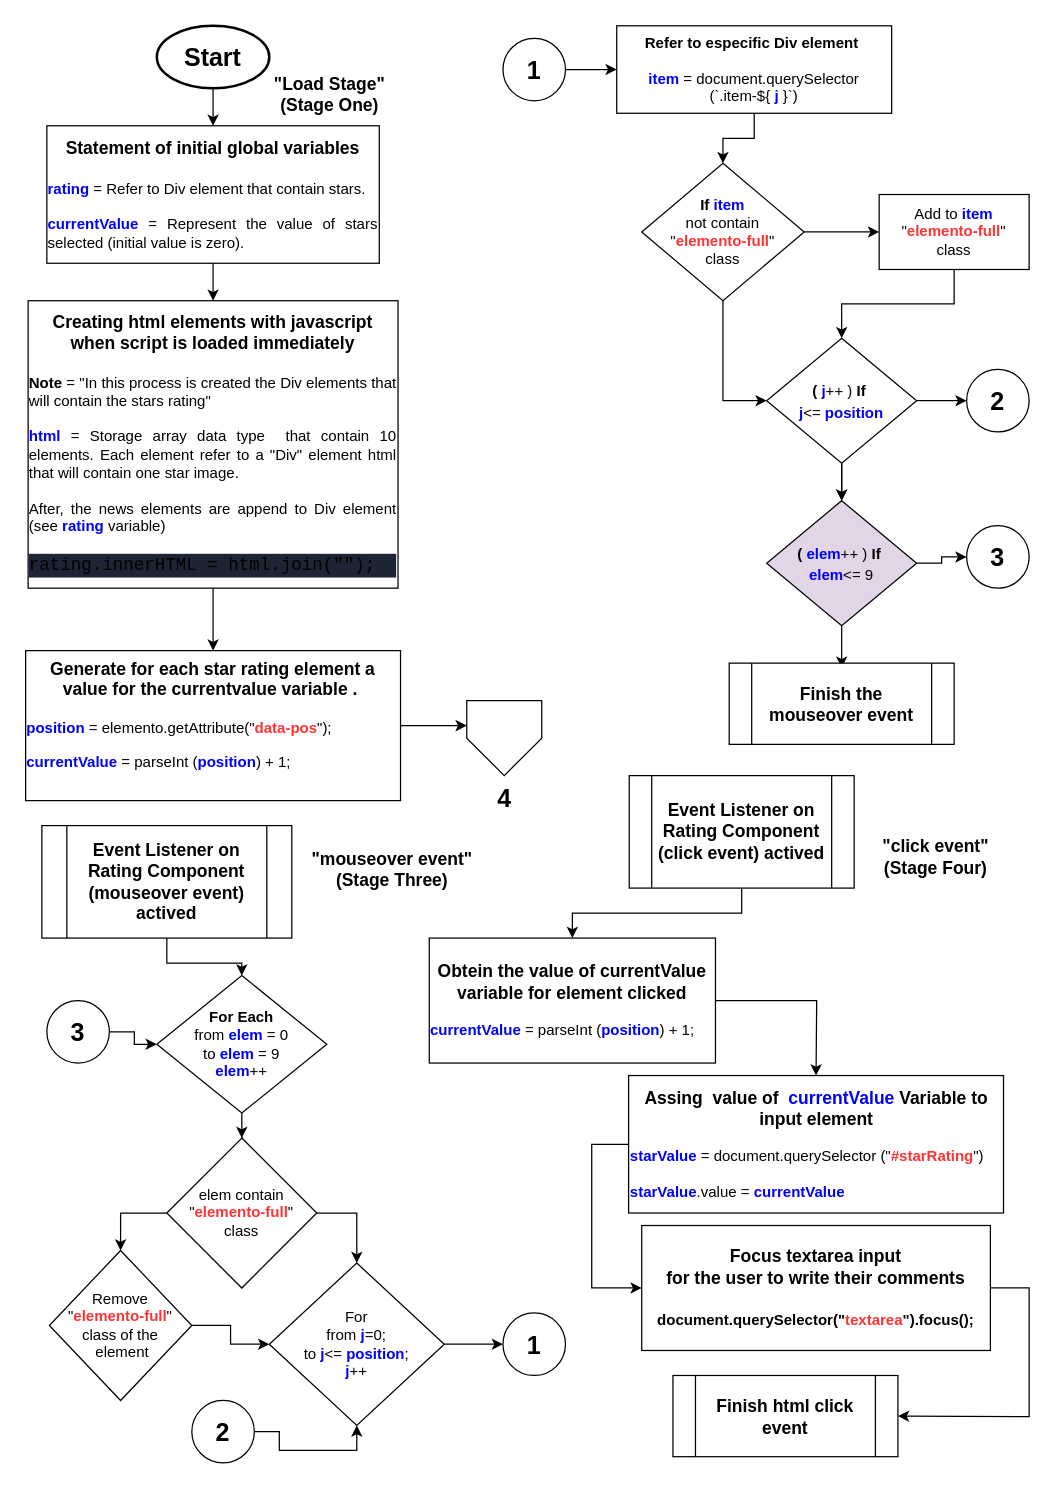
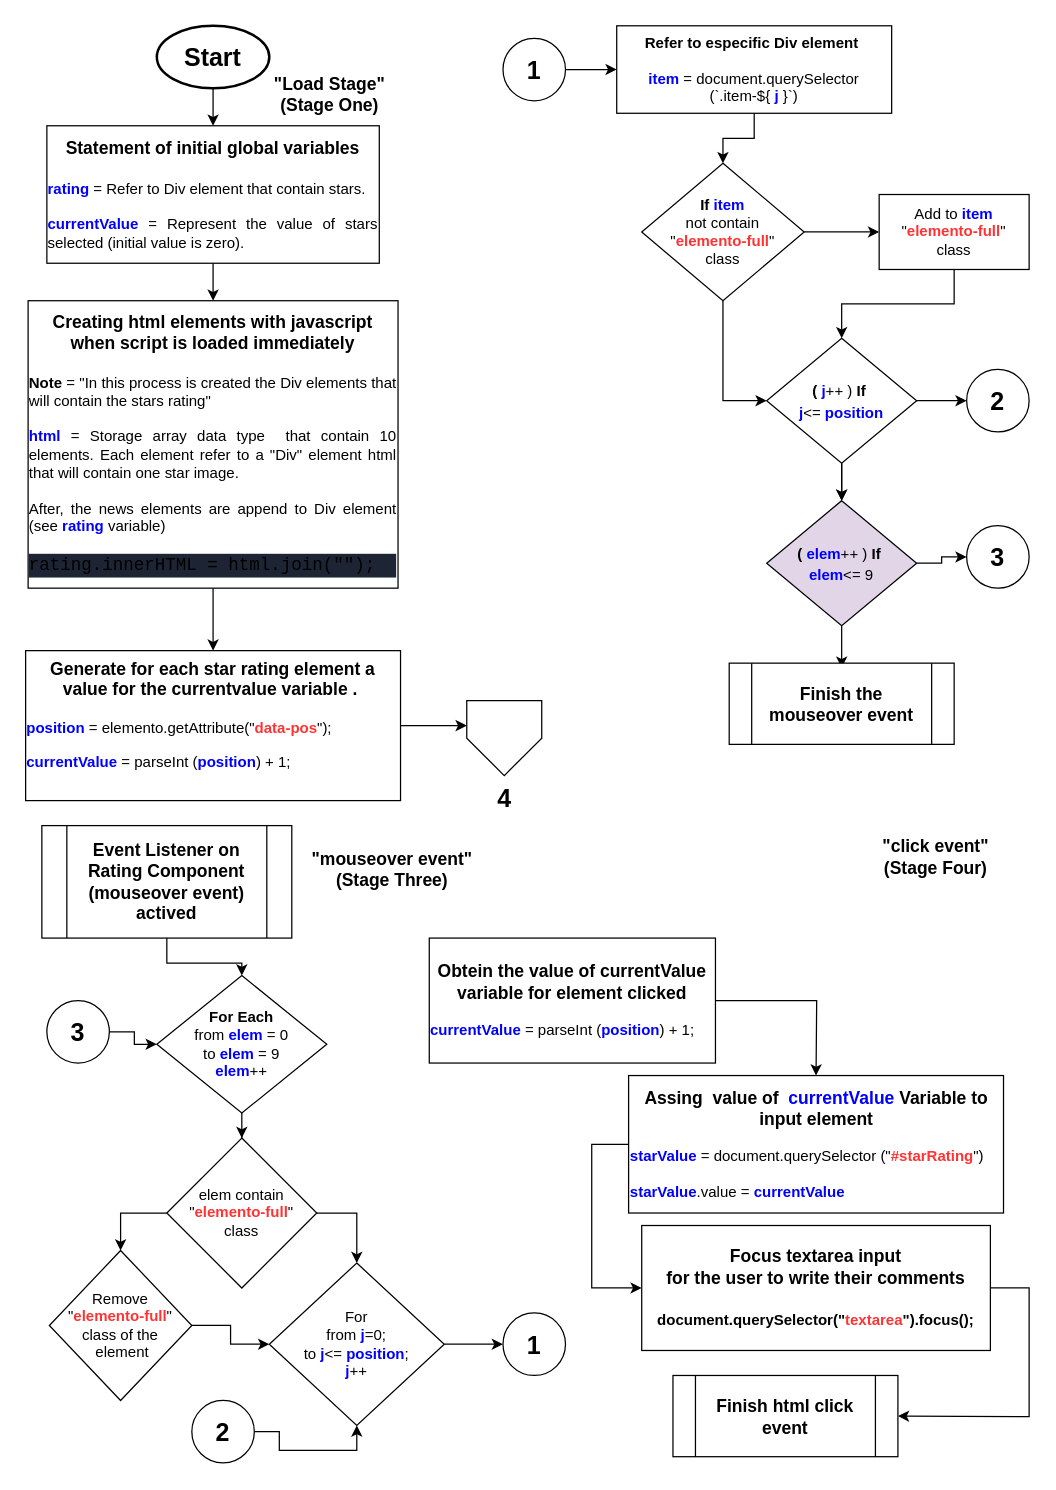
(742, 832) -> none
(662, 913) -> none
